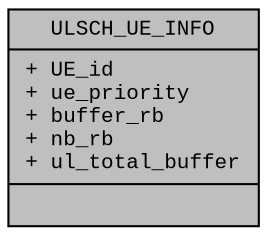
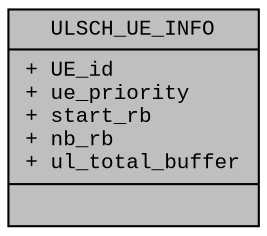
(96, 116) -> (89, 116)
